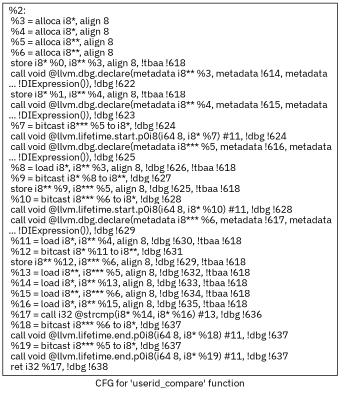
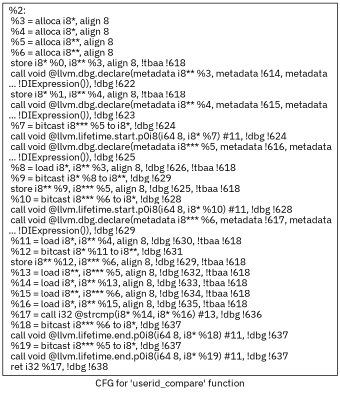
(90, 178) -> (90, 178)
